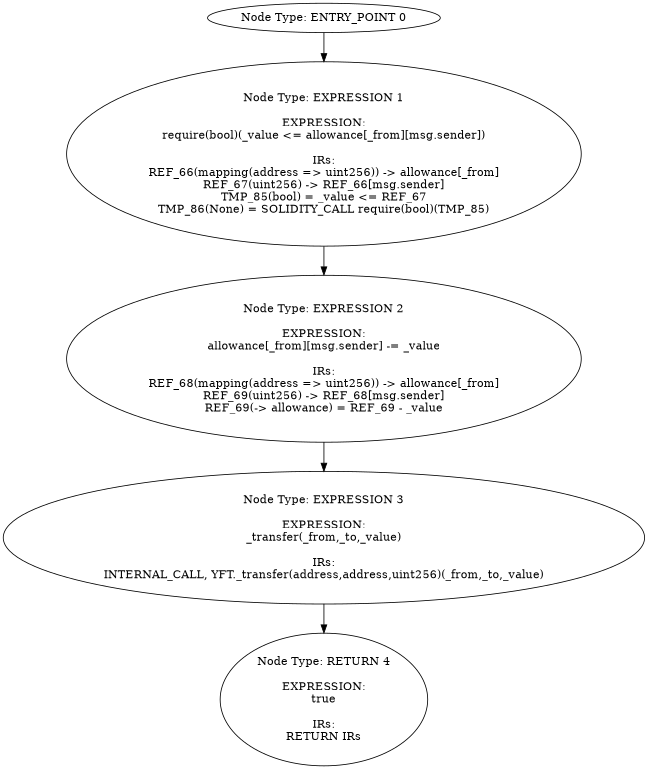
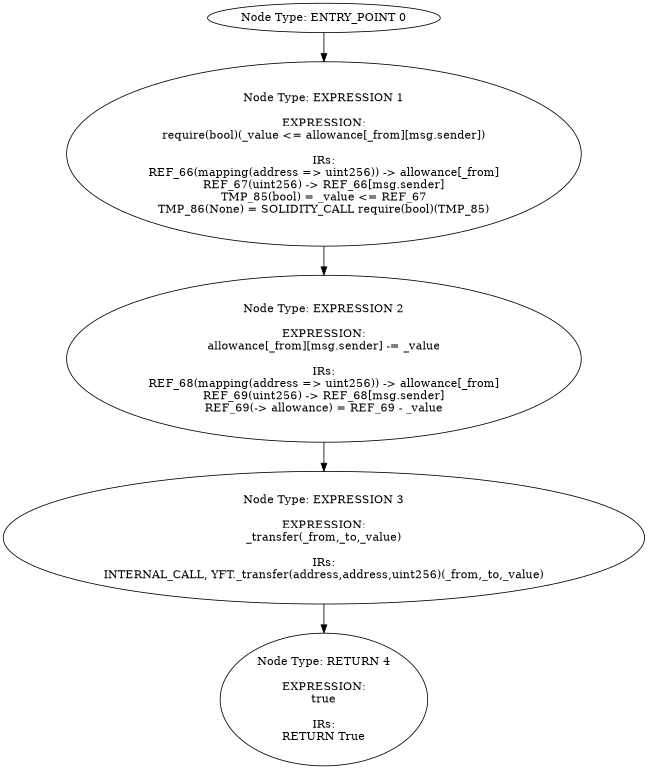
(324, 700) -> (324, 700)
